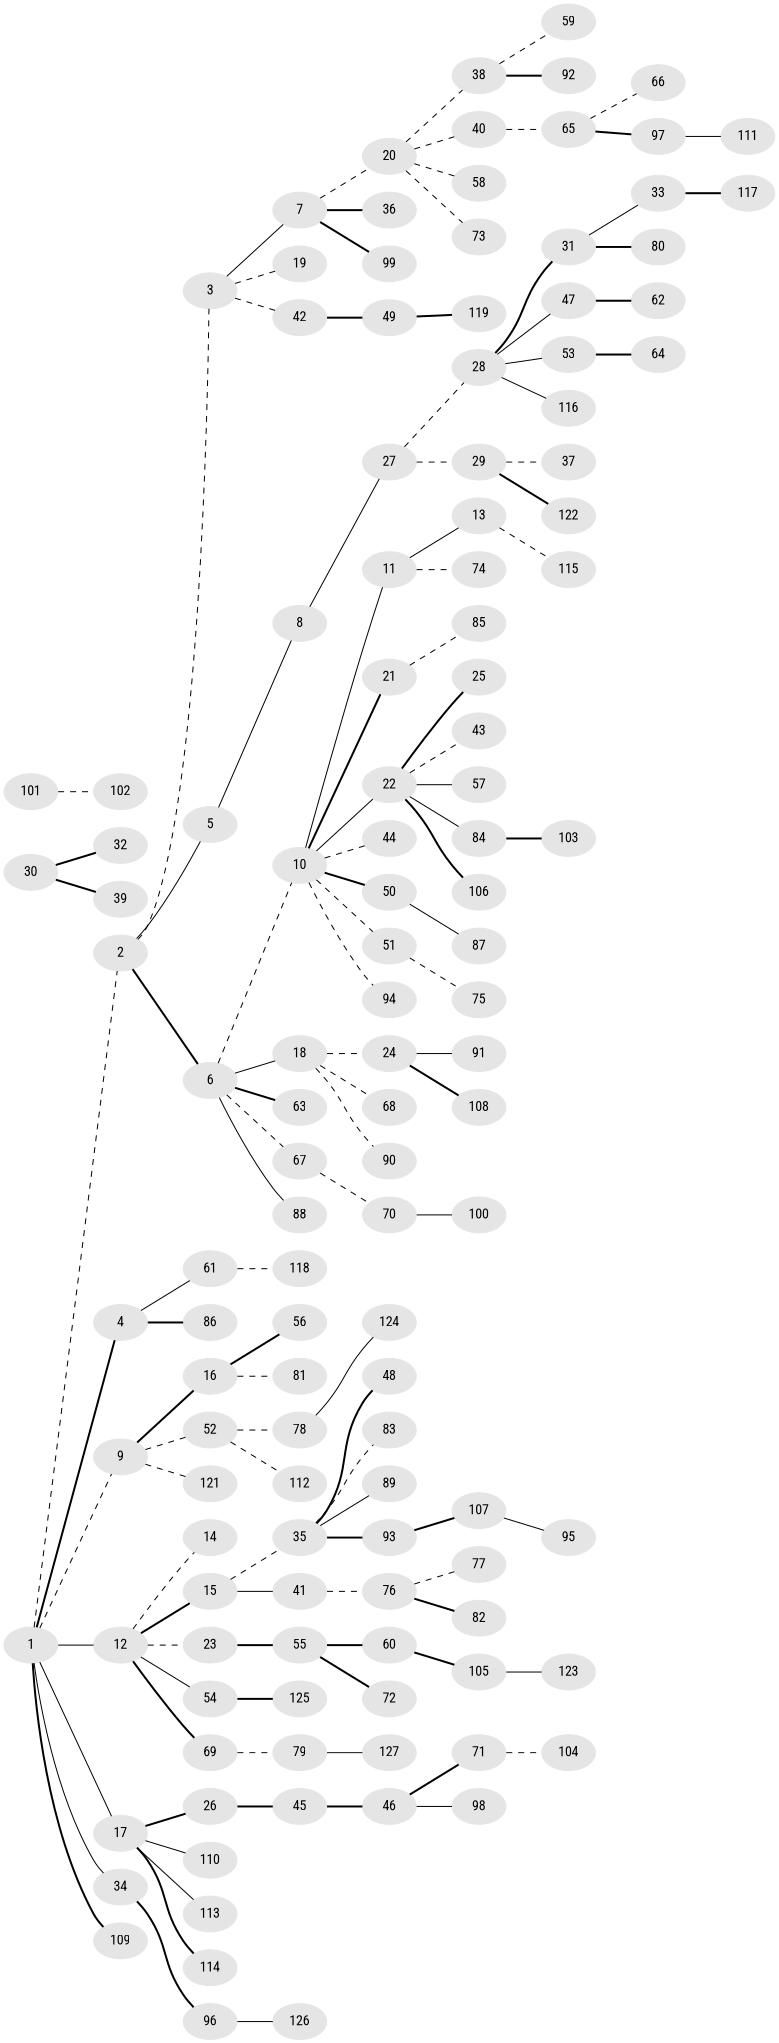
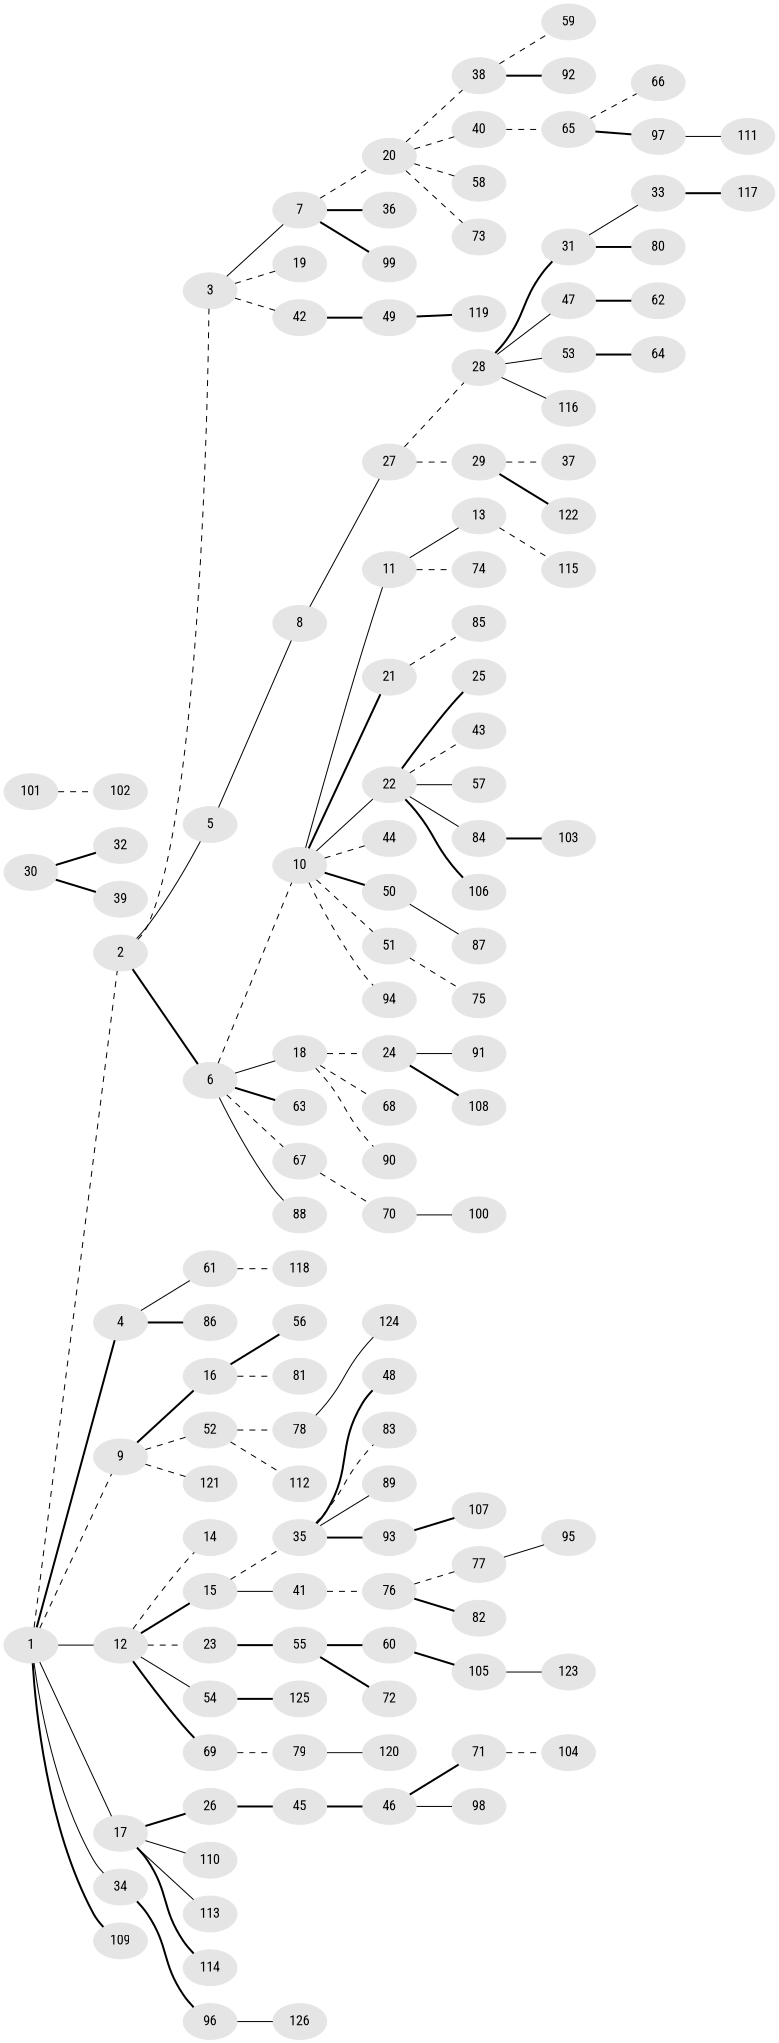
(524, 1524) -> (524, 1551)
(389, 1753) -> (389, 1753)
